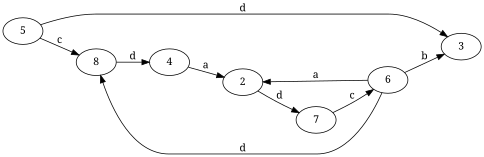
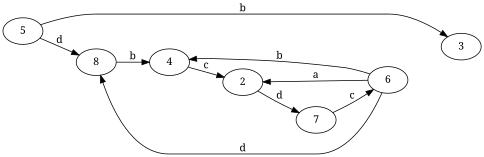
(243, 9) -> (243, 9)
(60, 40) -> (60, 40)
(133, 57) -> (133, 57)
(421, 65) -> (284, 62)
(206, 66) -> (206, 66)
